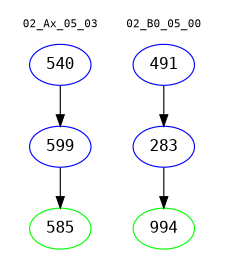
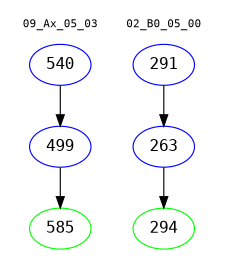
(61, 24) -> (61, 24)
(164, 65) -> (164, 65)
(60, 147) -> (60, 147)
(164, 147) -> (164, 147)
(164, 229) -> (164, 229)
